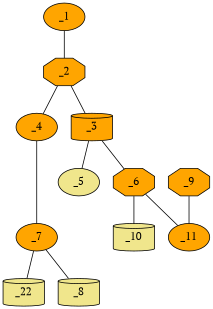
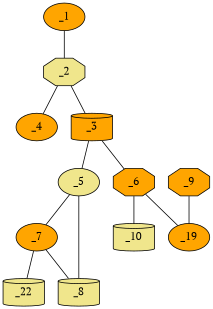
(64, 72) -> (64, 72)
(37, 182) -> (58, 210)
none -> (79, 237)
(189, 237) -> (189, 237)
